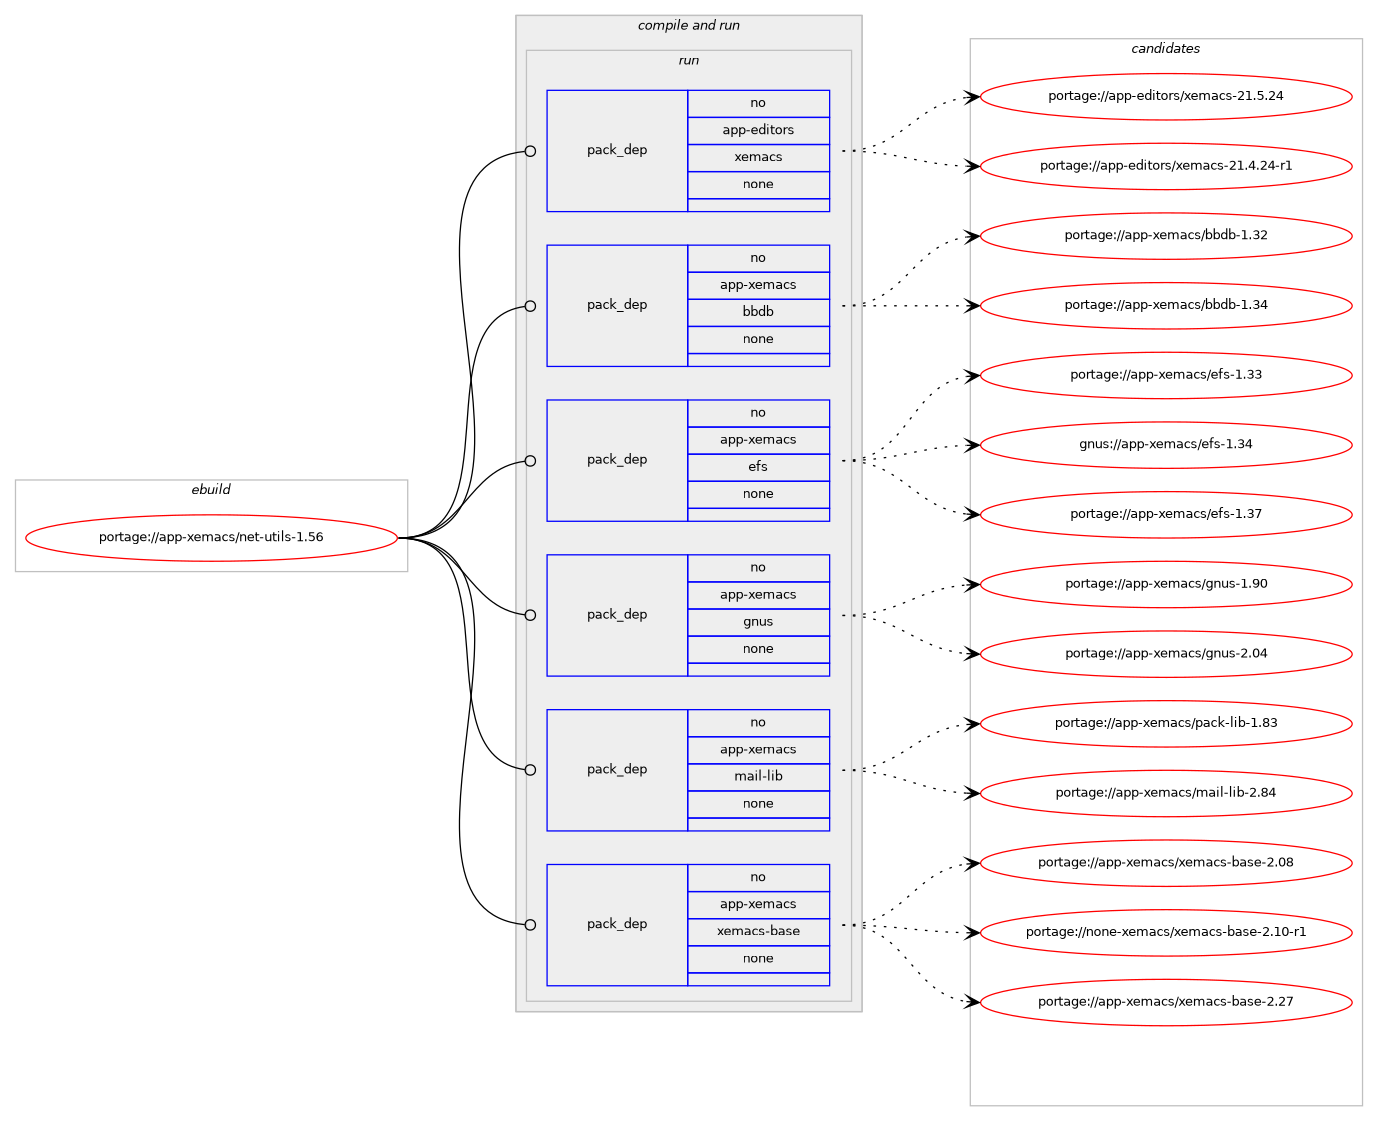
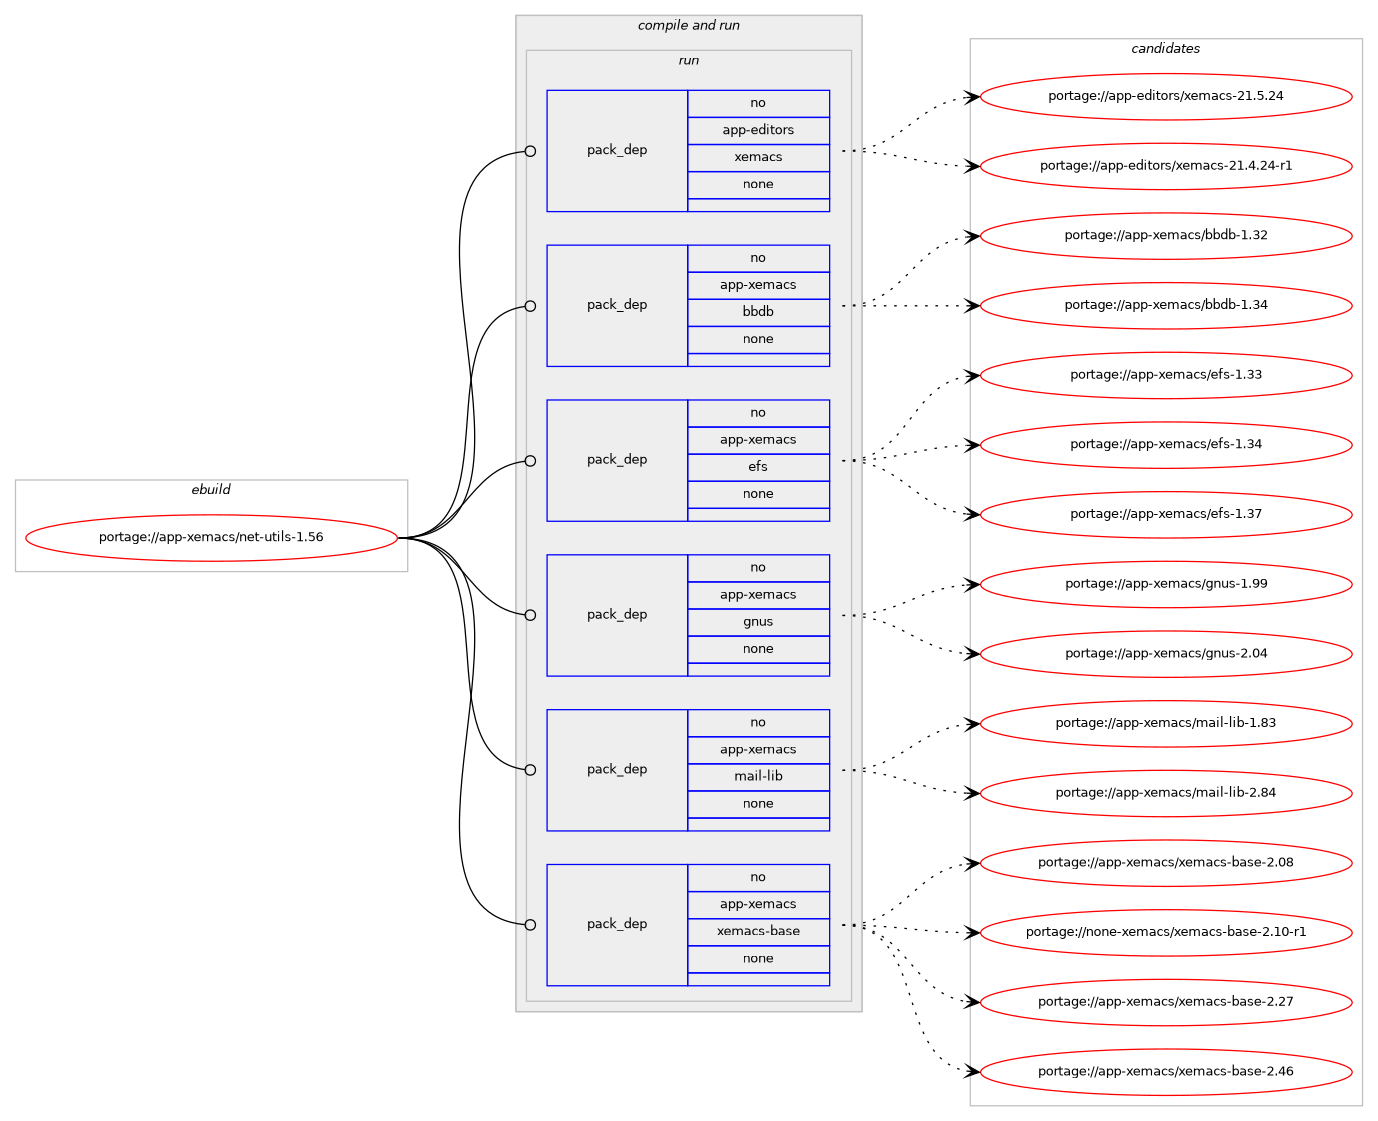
(1166, 445) -> (1166, 445)
(1166, 584) -> (1166, 584)
(1166, 724) -> (1166, 724)
none -> (1166, 1072)
